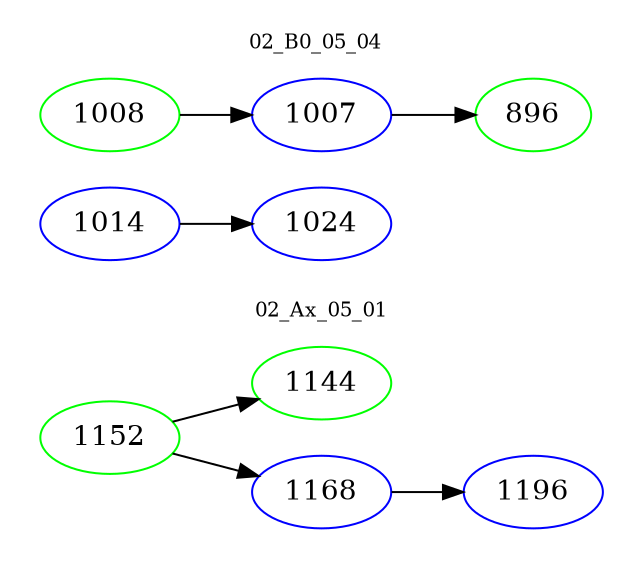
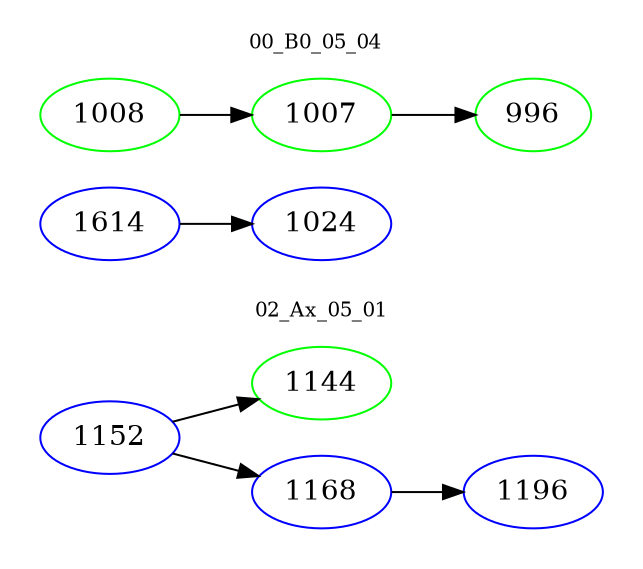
(316, 43) -> (316, 43)
(322, 115) -> (322, 115)
(533, 115) -> (533, 115)
(110, 224) -> (110, 224)
(110, 438) -> (110, 438)
